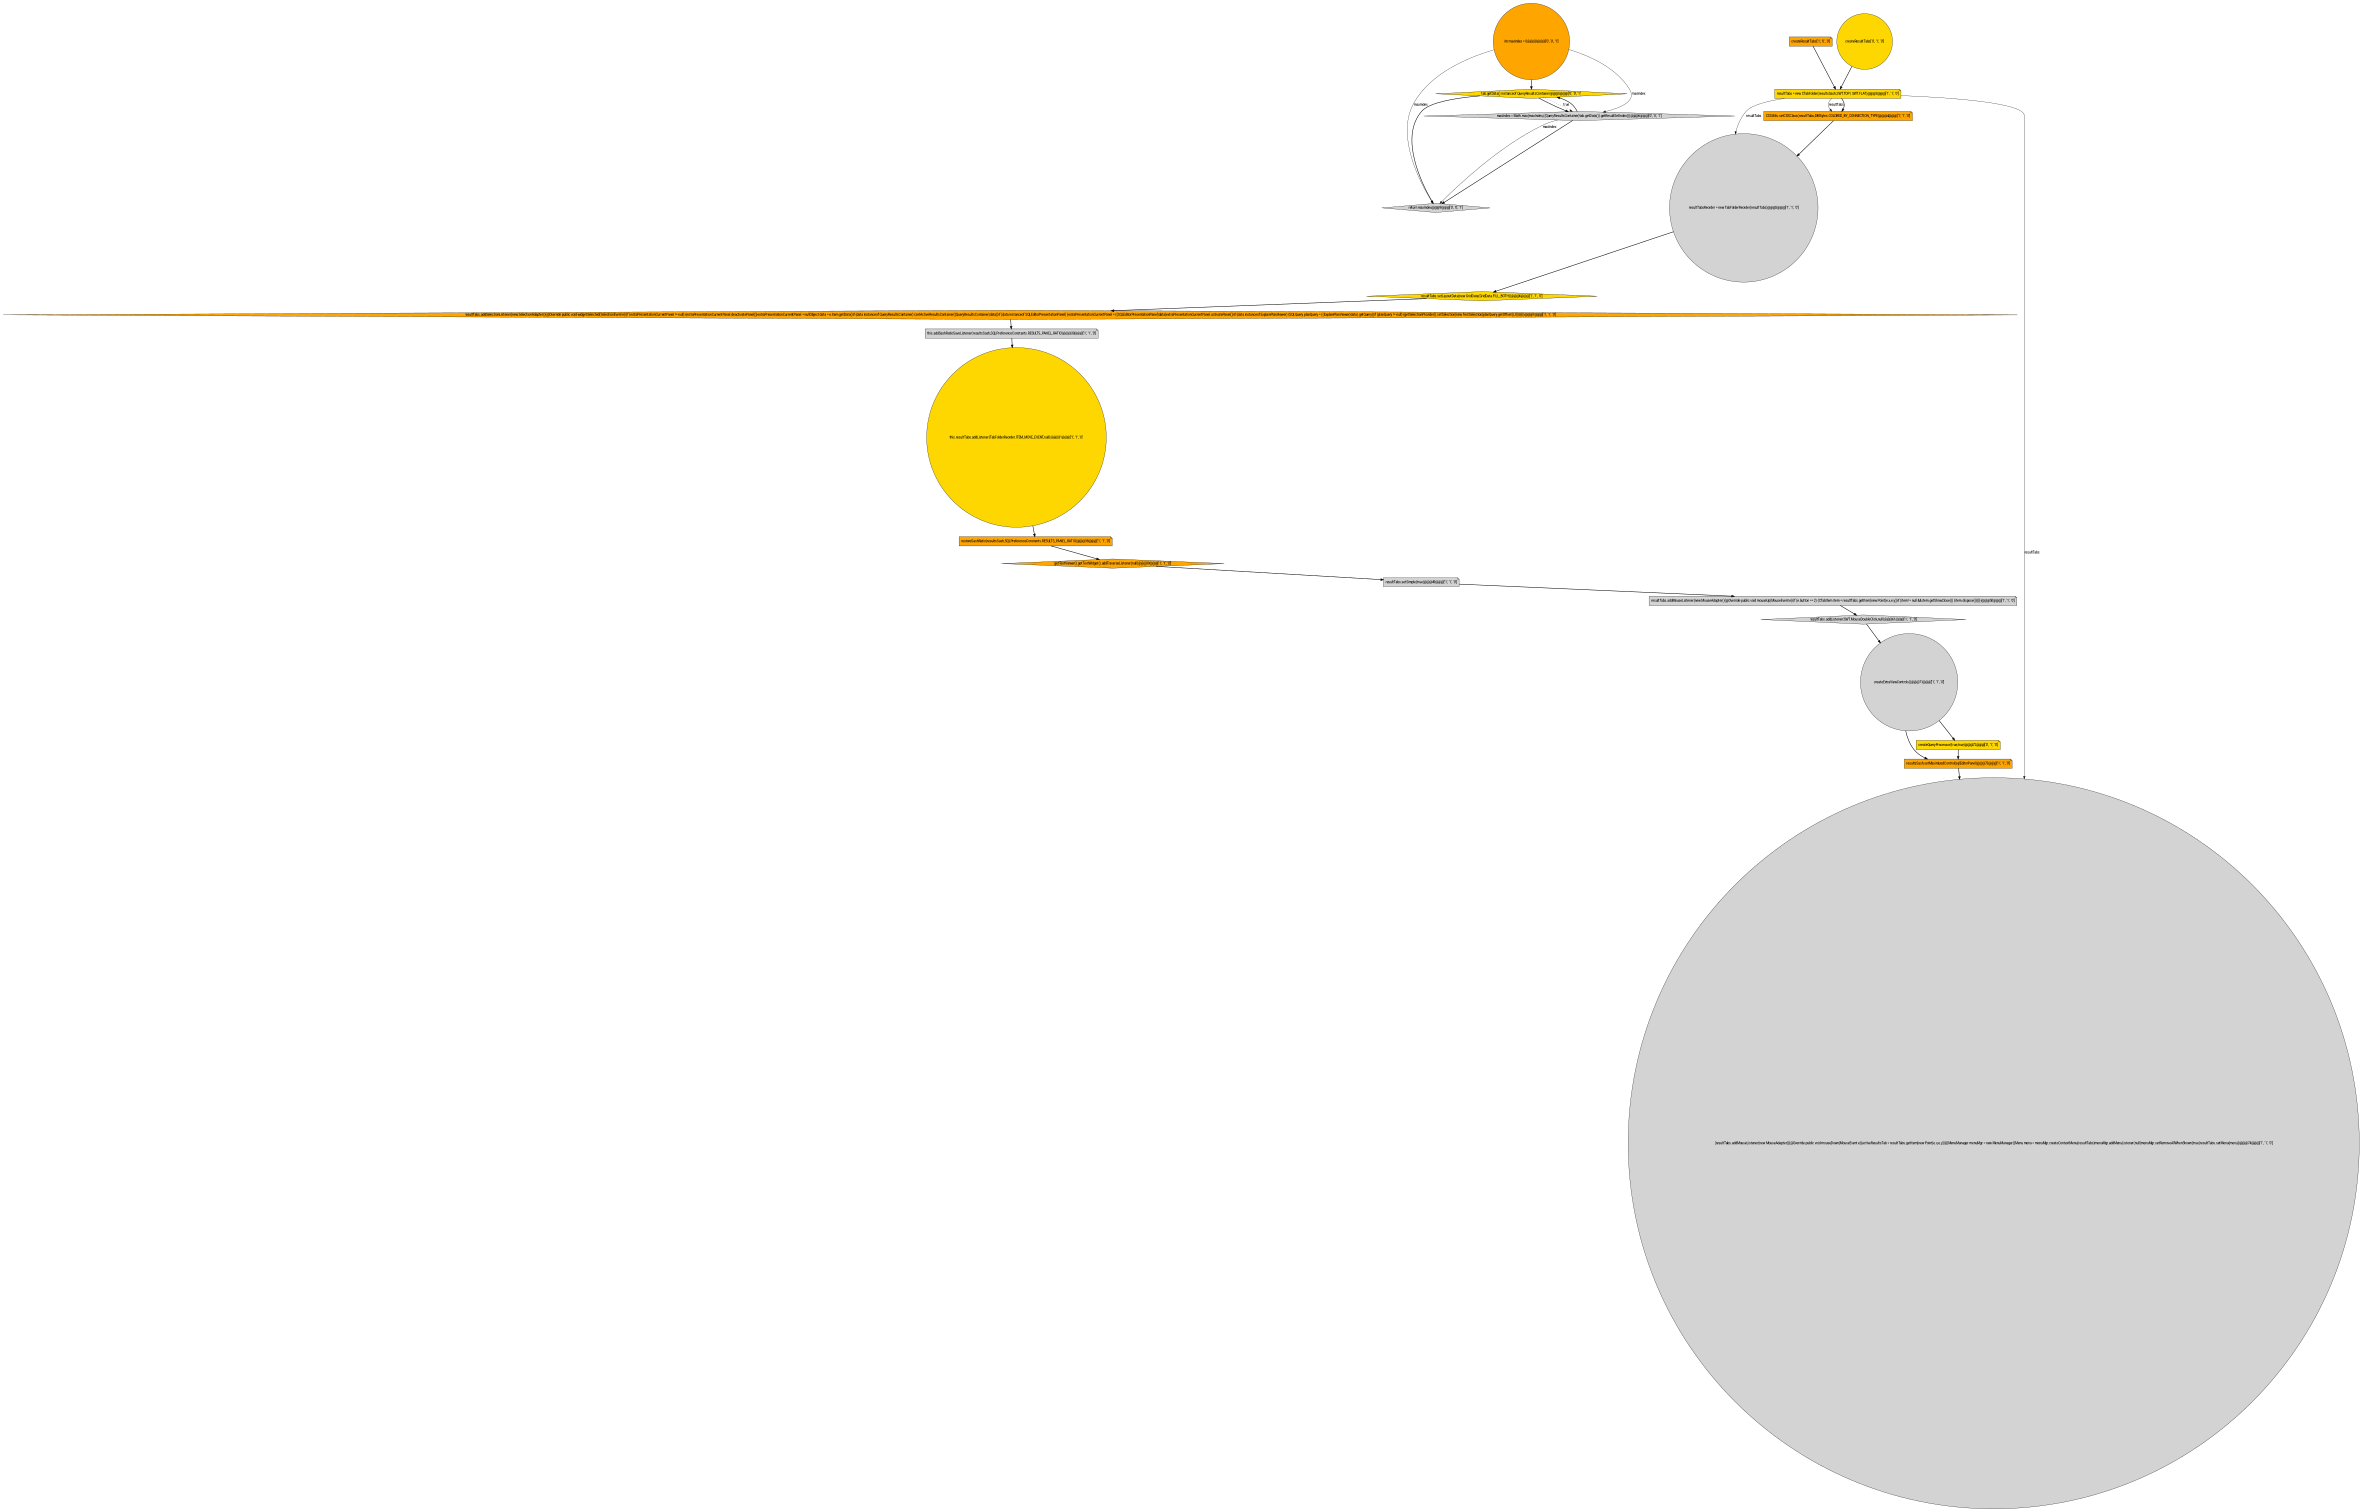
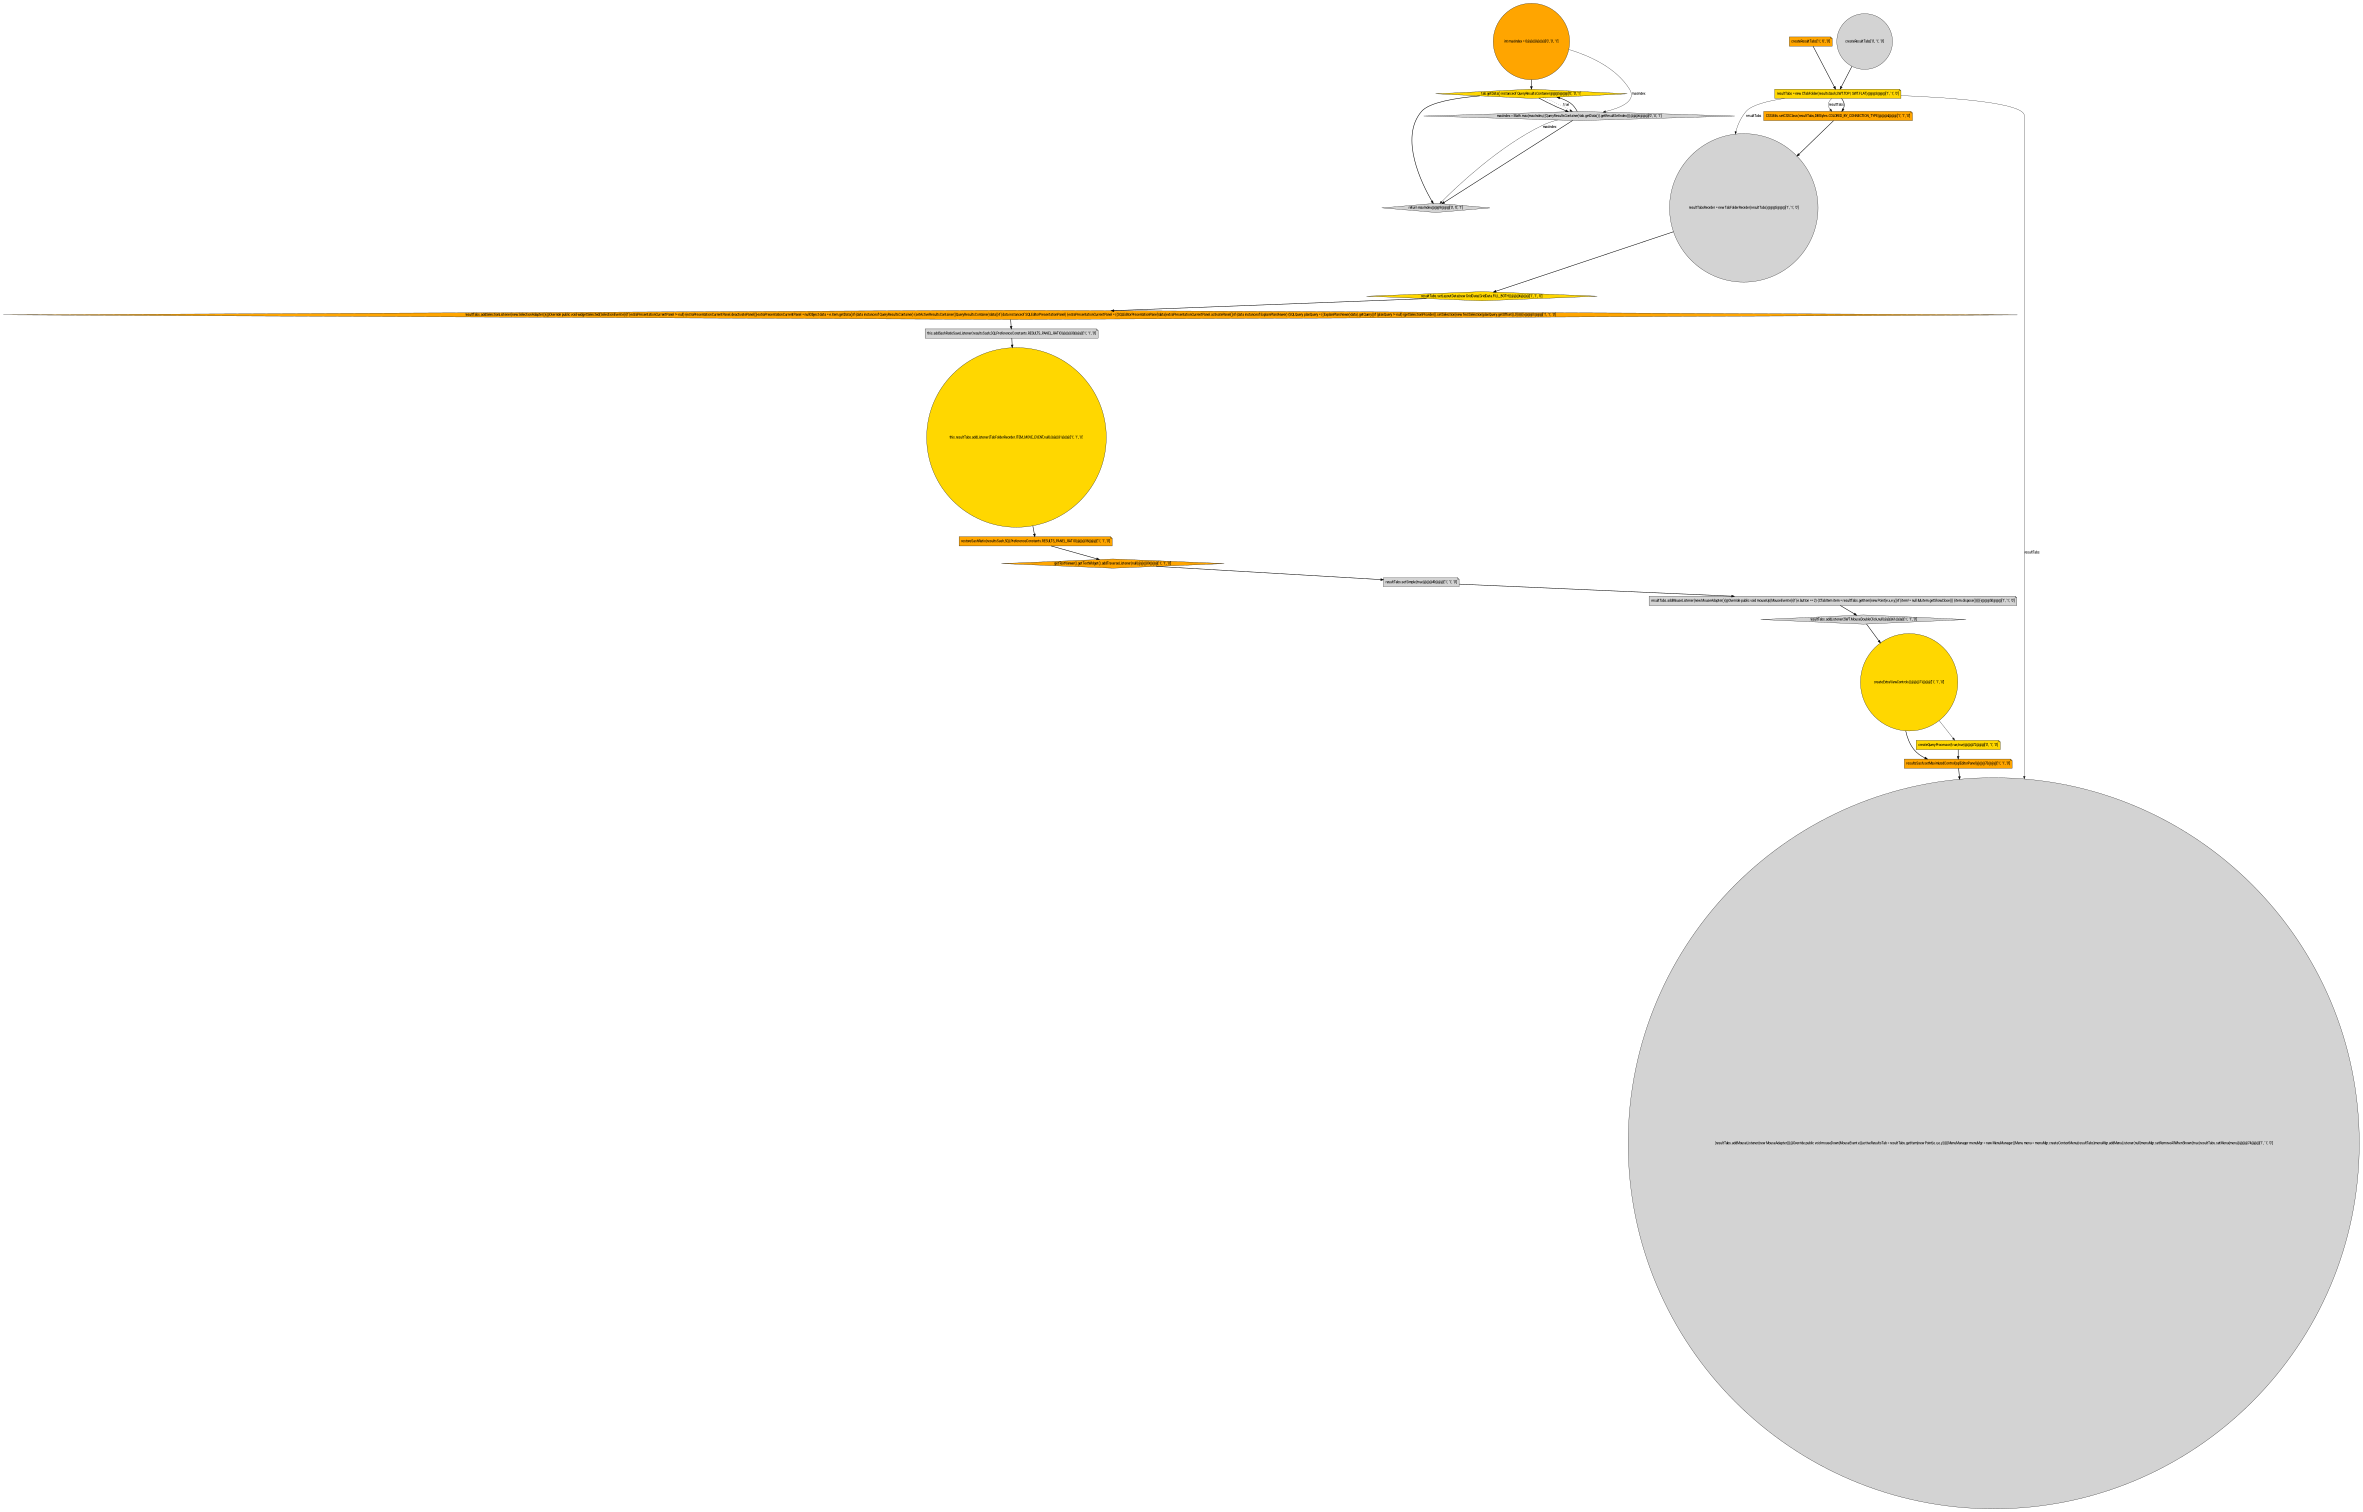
(1865, 42) -> (1865, 42)
(1413, 106) -> none
(1909, 682) -> (1909, 682)
(1946, 729) -> (1946, 729)
